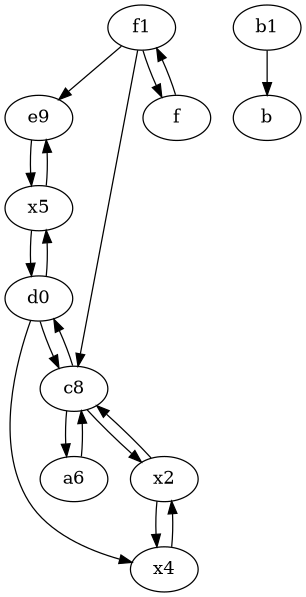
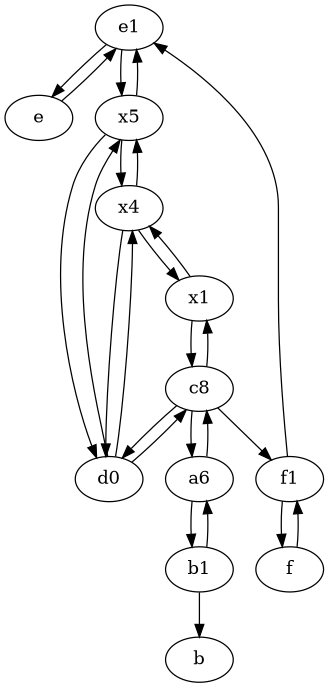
(39, 118) -> (129, 28)
none -> (39, 118)
none -> (121, 157)
none -> (138, 169)
(109, 202) -> (240, 429)
none -> (111, 337)
(164, 479) -> (199, 298)
none -> (191, 518)
none -> (208, 530)
